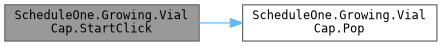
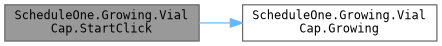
(340, 23) -> (340, 23)
